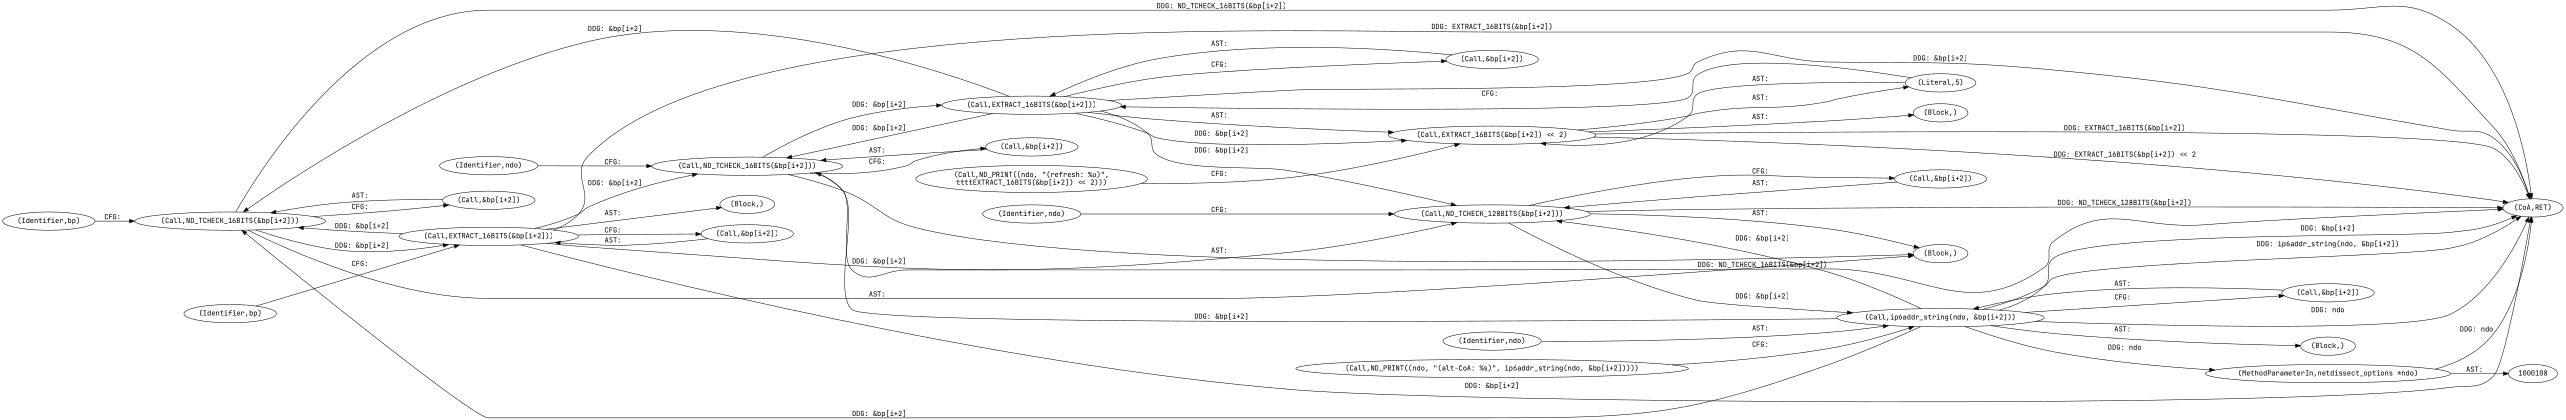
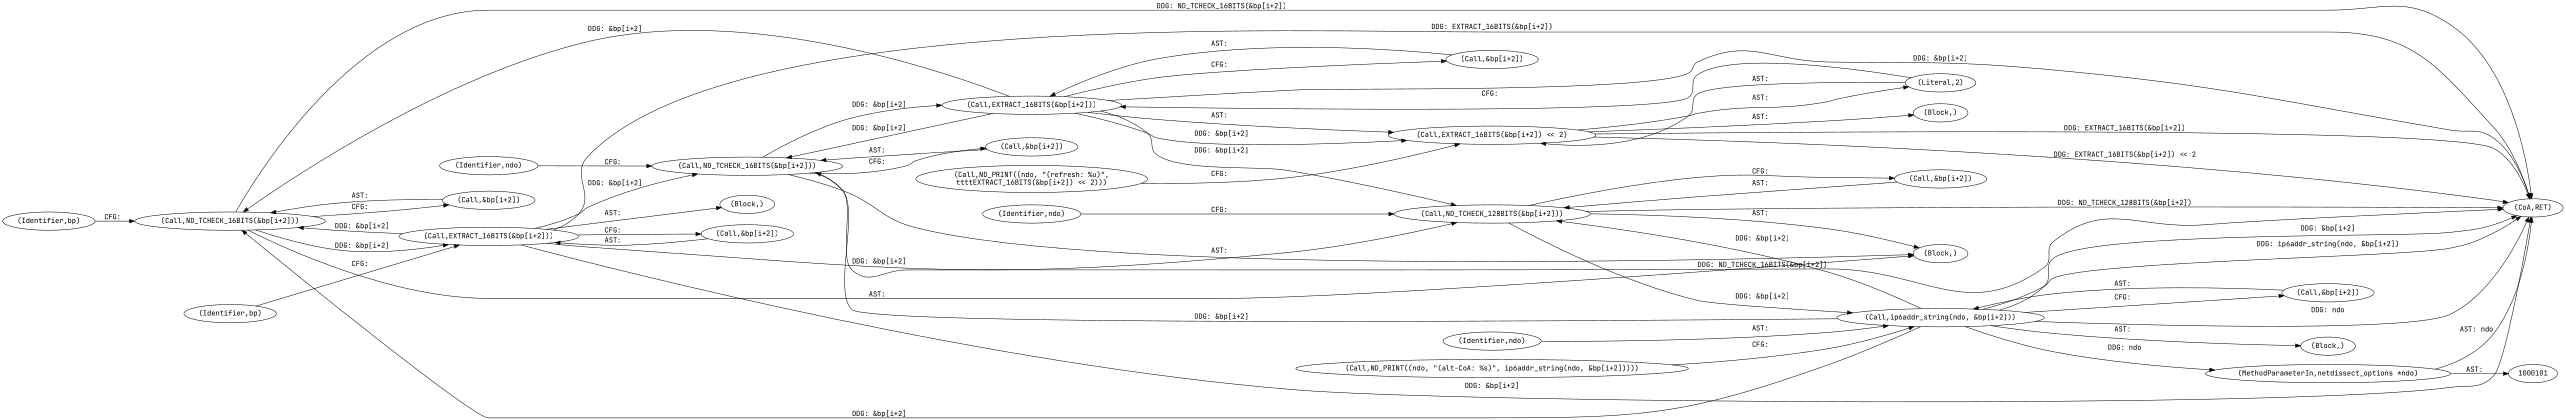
(1941, 83) -> (1941, 83)
(2477, 330) -> (2477, 330)
(2533, 374) -> (2533, 374)
